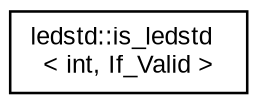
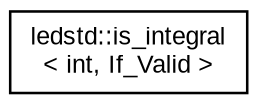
(129, 52) -> (129, 52)
